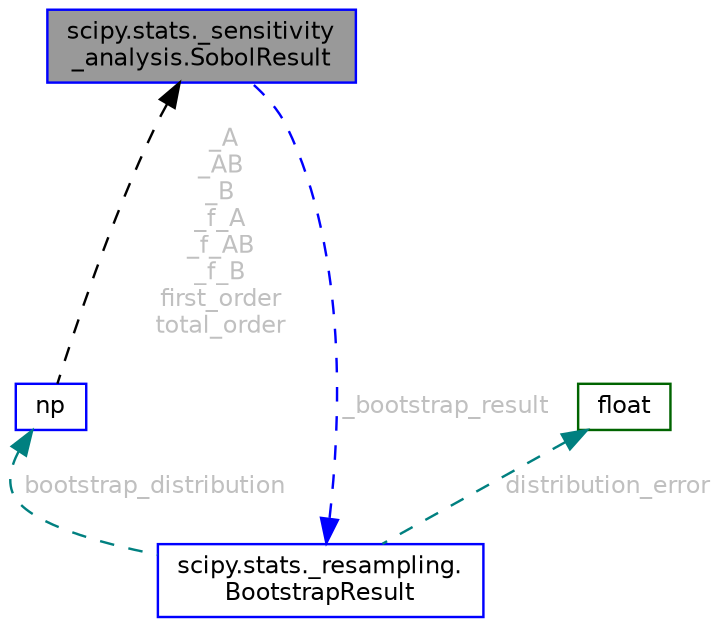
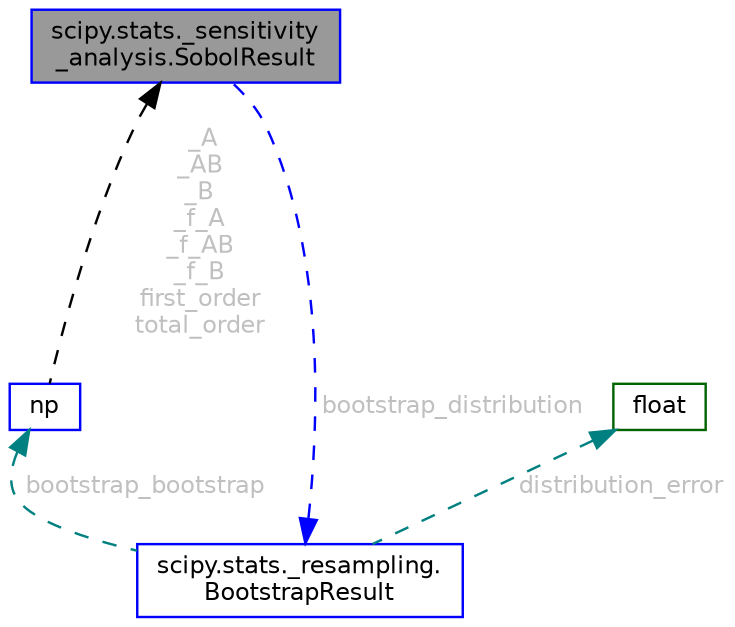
(442, 407) -> (449, 407)
(152, 487) -> (142, 487)
